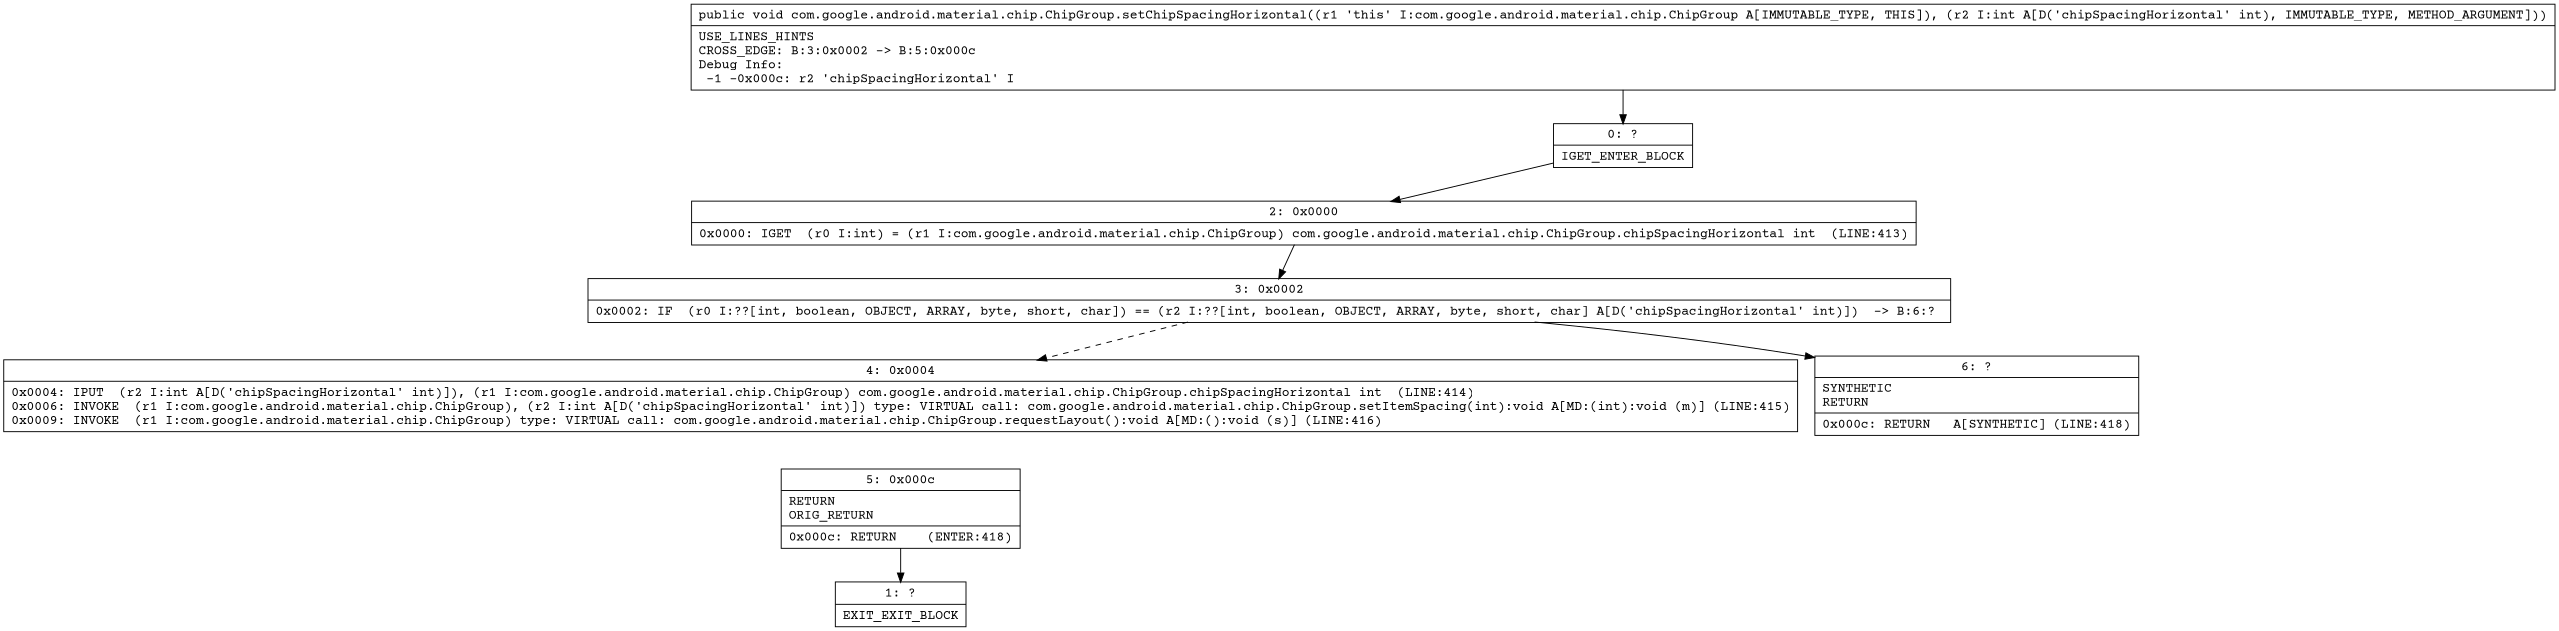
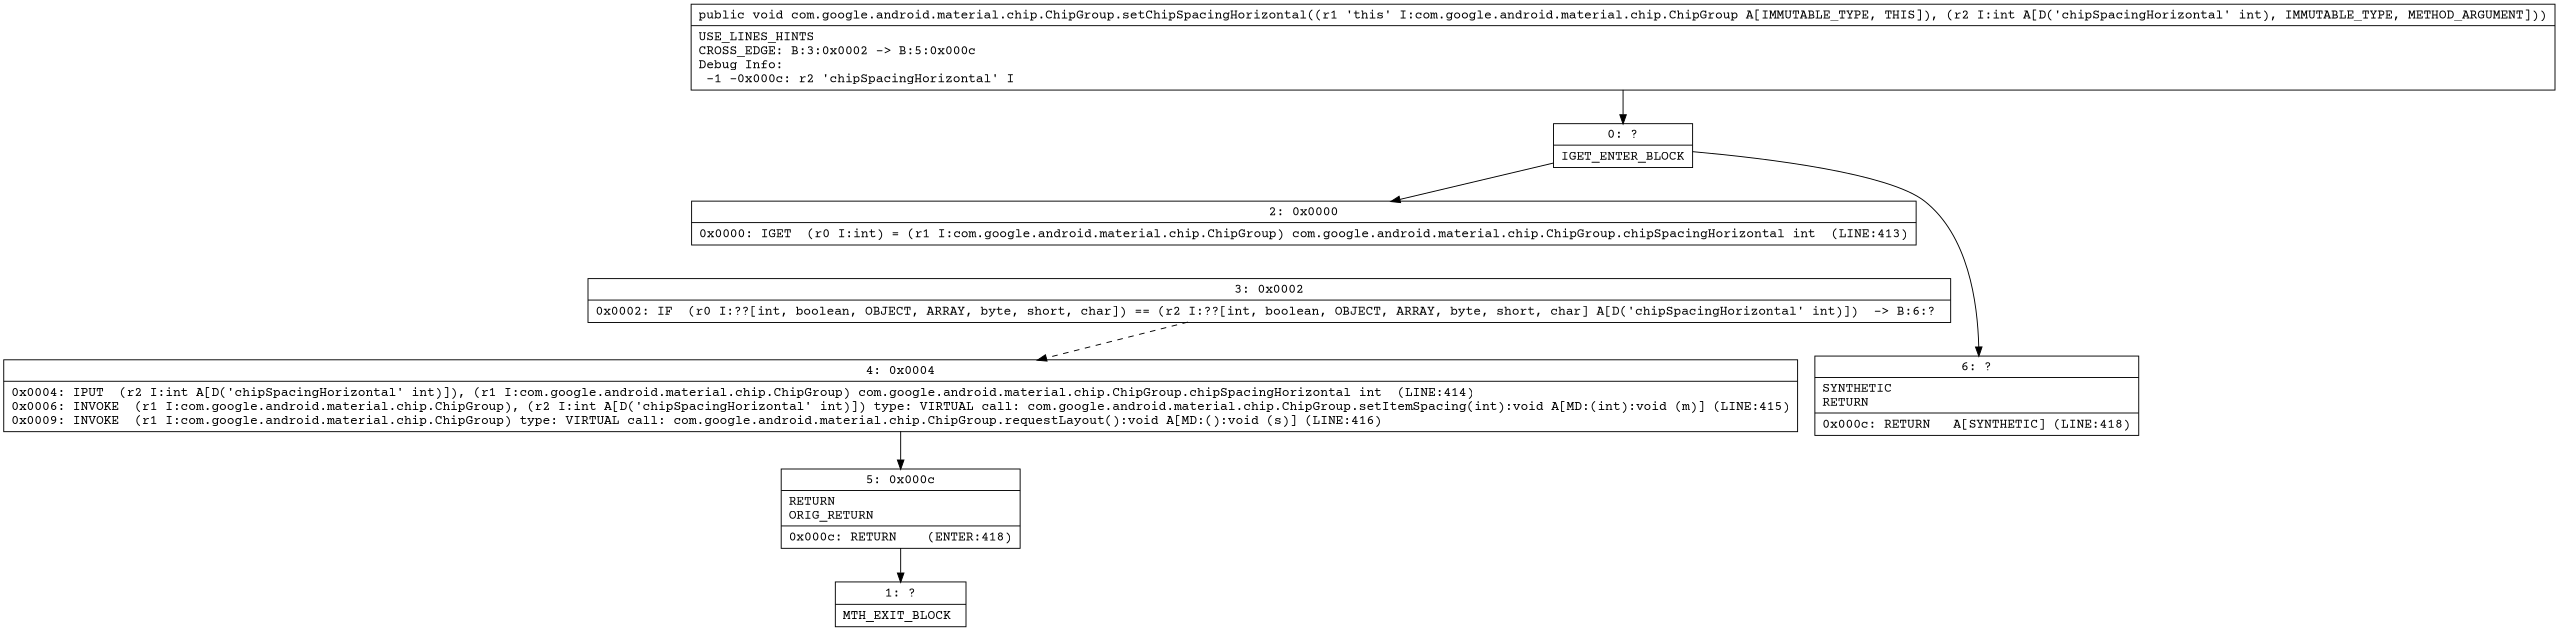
(1289, 257) -> none
(1670, 337) -> (1889, 184)
none -> (901, 446)
(901, 615) -> (897, 615)
